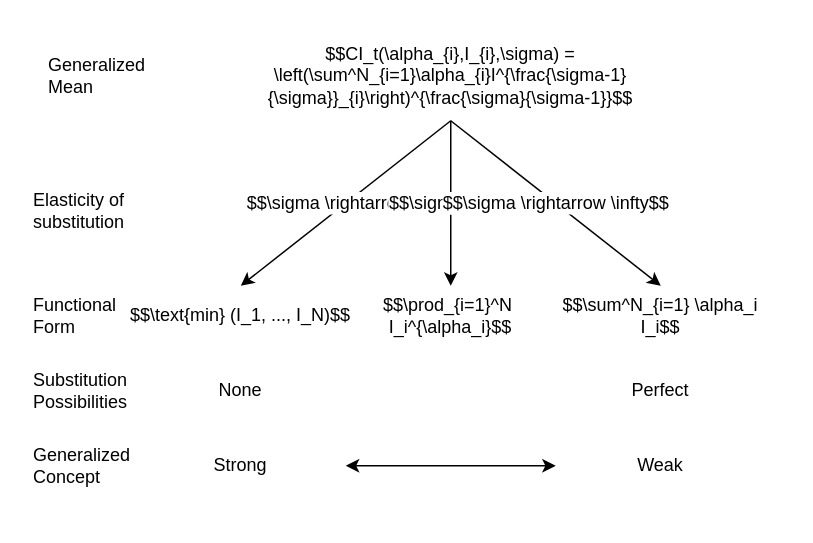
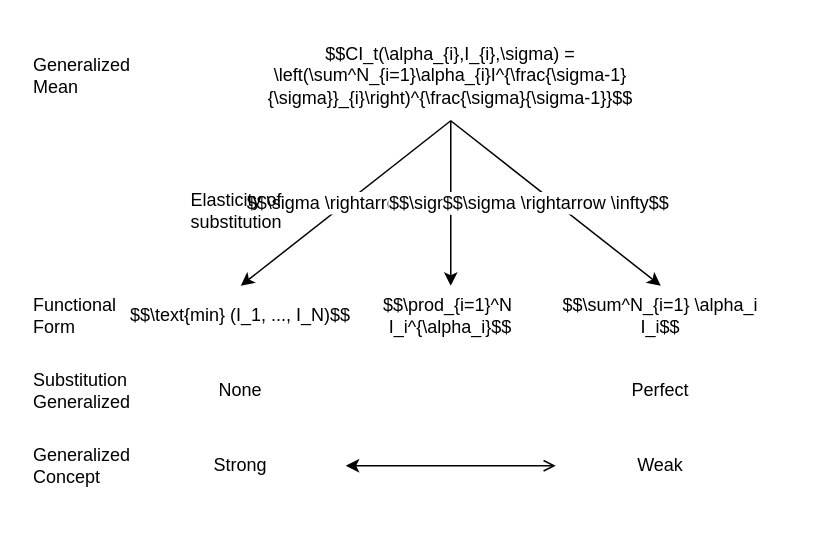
(113, 76) -> (98, 76)
(98, 211) -> (256, 211)
(90, 391) -> (90, 391)
(544, 466) -> (546, 466)
